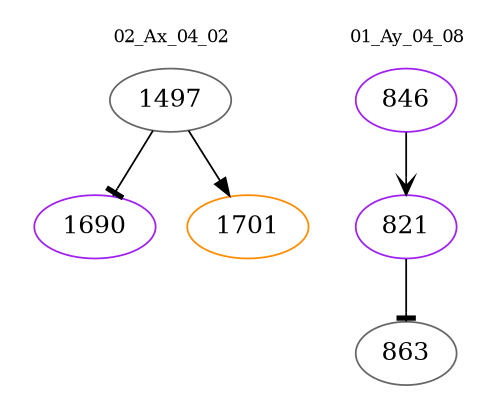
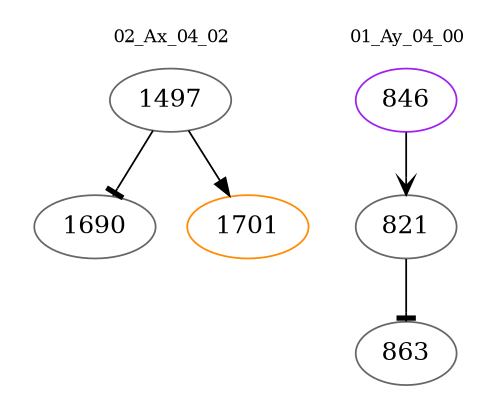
(407, 38) -> (407, 38)
(95, 227) -> (95, 227)
(406, 227) -> (406, 227)
